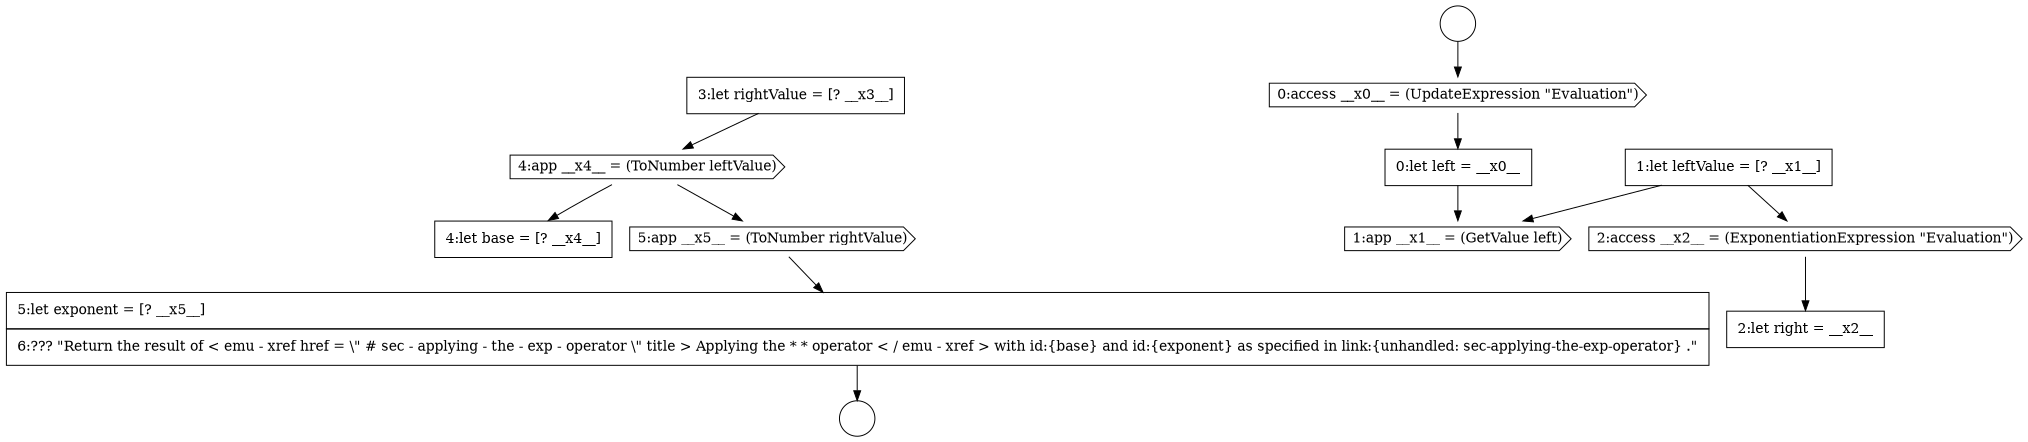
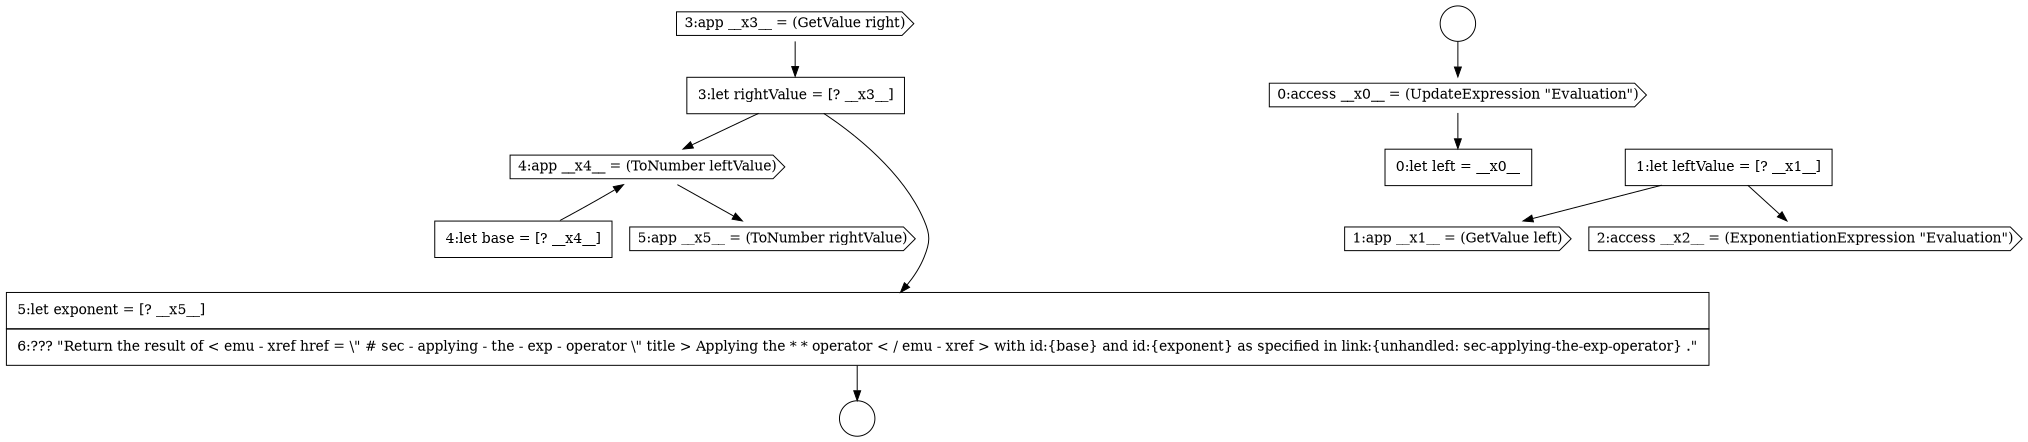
none -> (795, 24)
(1458, 198) -> none
(584, 200) -> (587, 205)
(802, 271) -> (905, 187)
(1805, 329) -> none
